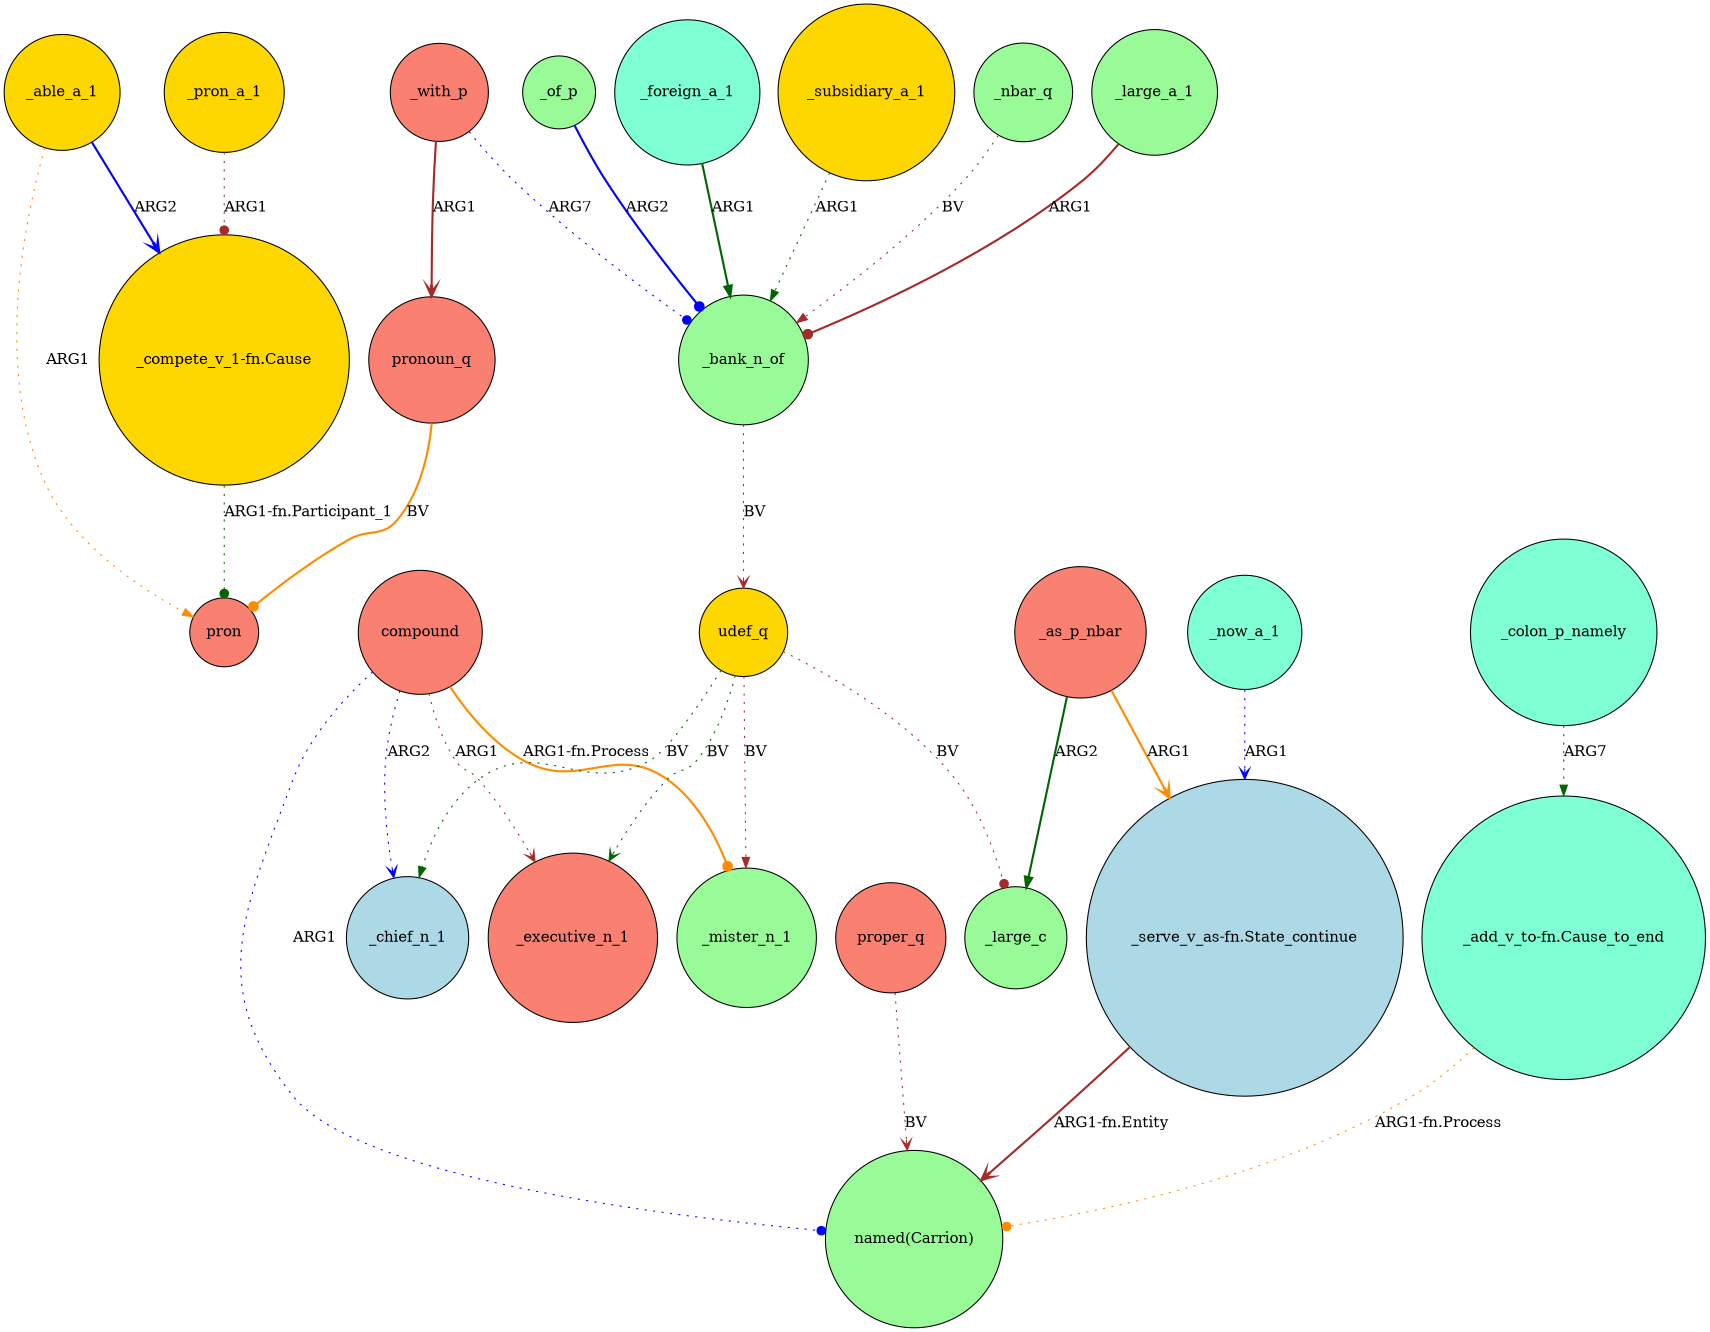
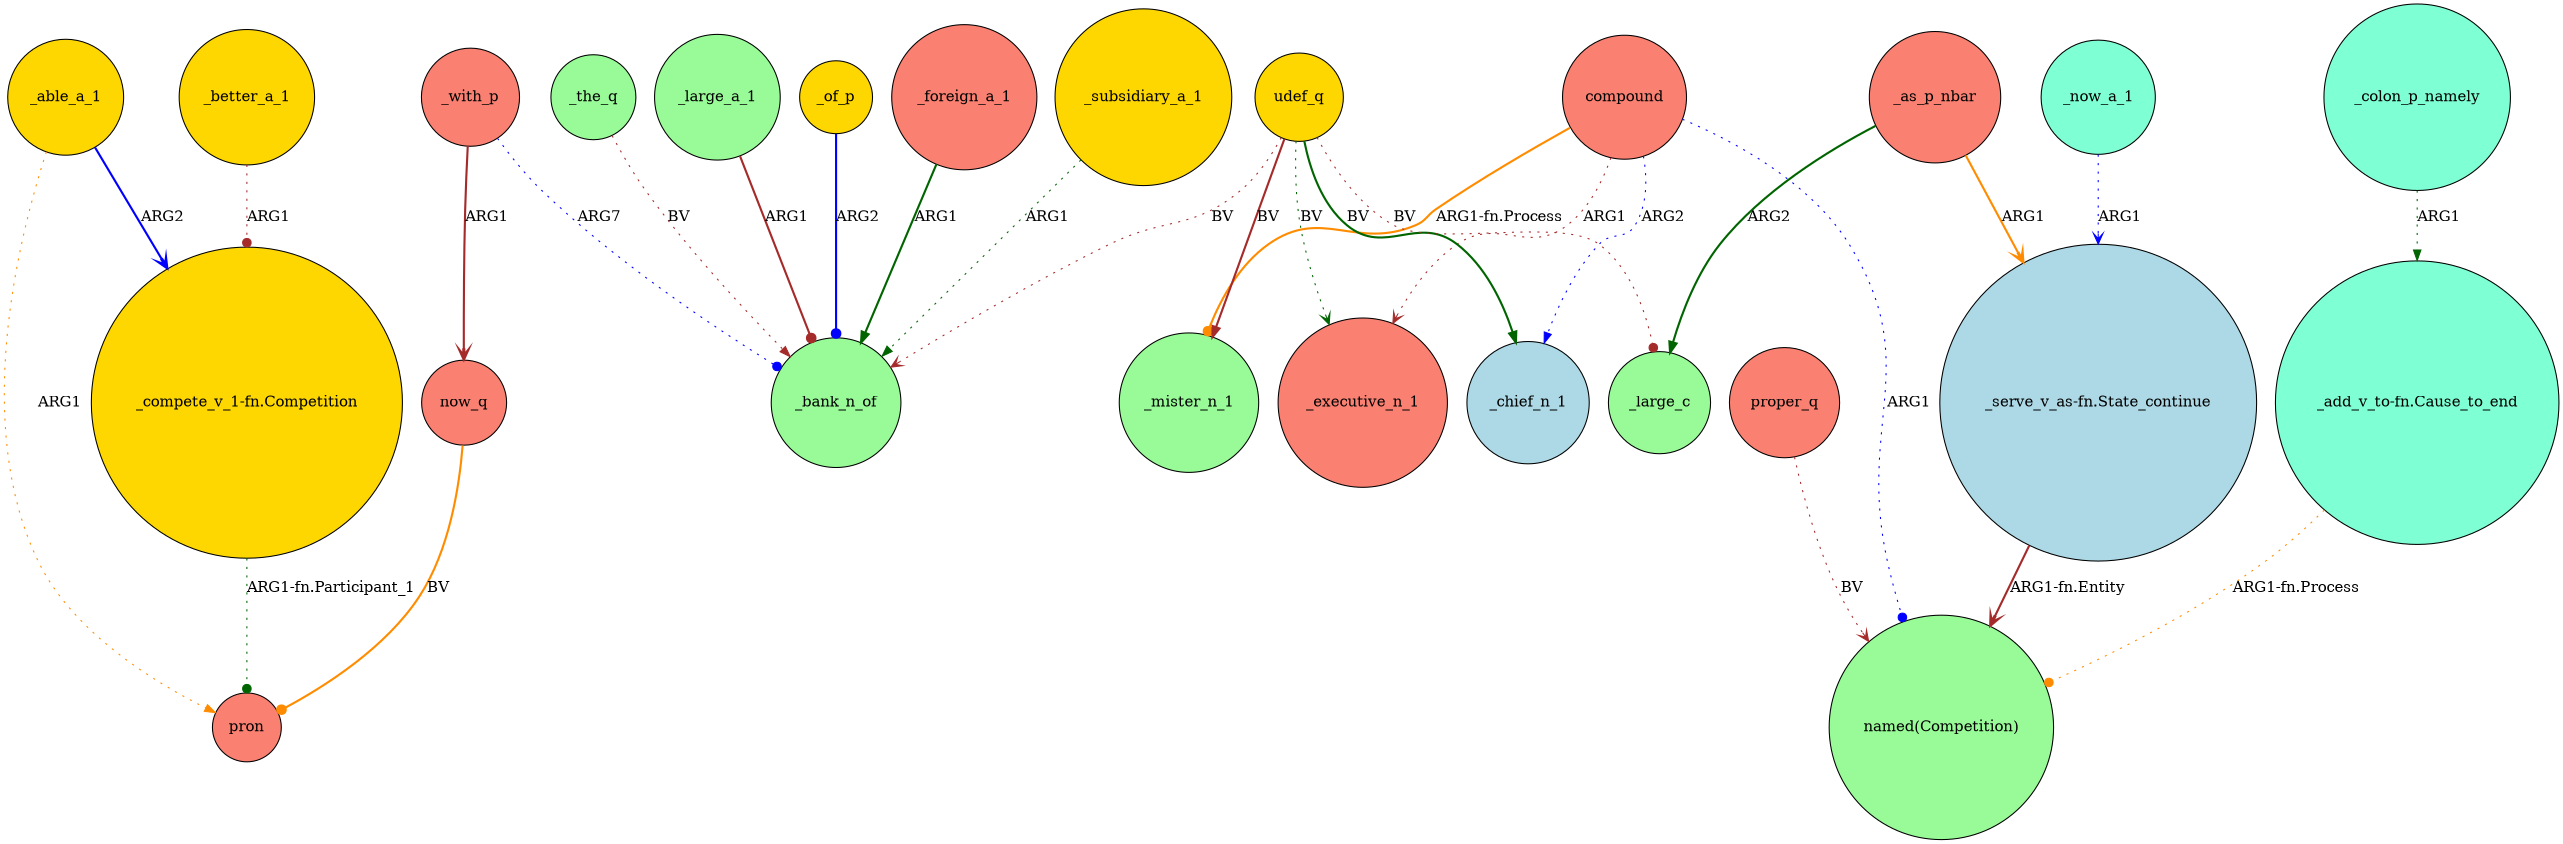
(224, 92) -> (247, 97)
(559, 92) -> (836, 97)
(687, 92) -> (964, 97)
(1023, 92) -> (593, 97)
(224, 360) -> (247, 403)
(432, 360) -> (464, 403)
(744, 501) -> (1096, 251)
(1585, 752) -> (2439, 217)
(745, 767) -> (1250, 233)
(608, 773) -> (1465, 251)
(385, 778) -> (1607, 238)
(914, 1239) -> (1941, 727)
